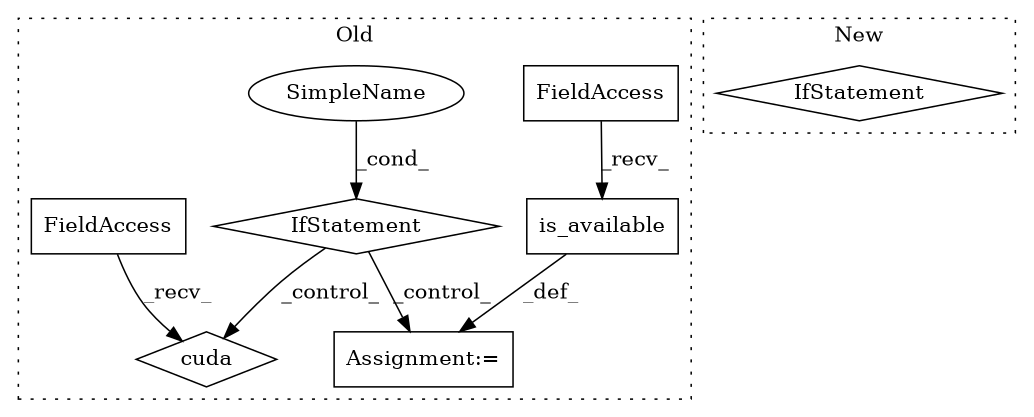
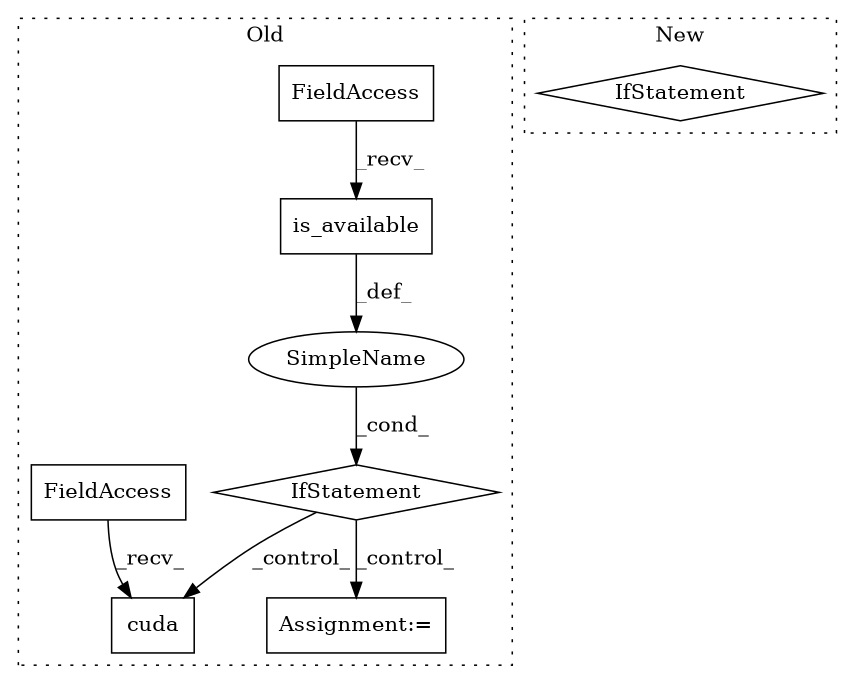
(519, 288) -> (356, 285)
(206, 359) -> (153, 625)
